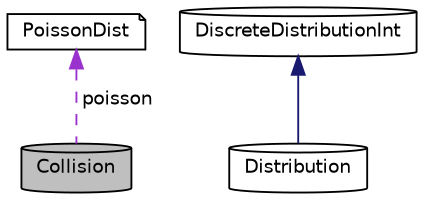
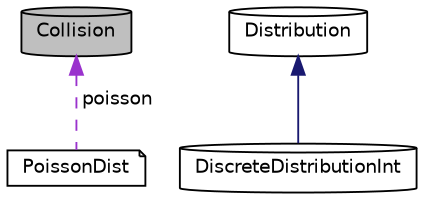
(76, 106) -> (76, 112)
(298, 109) -> (298, 109)
